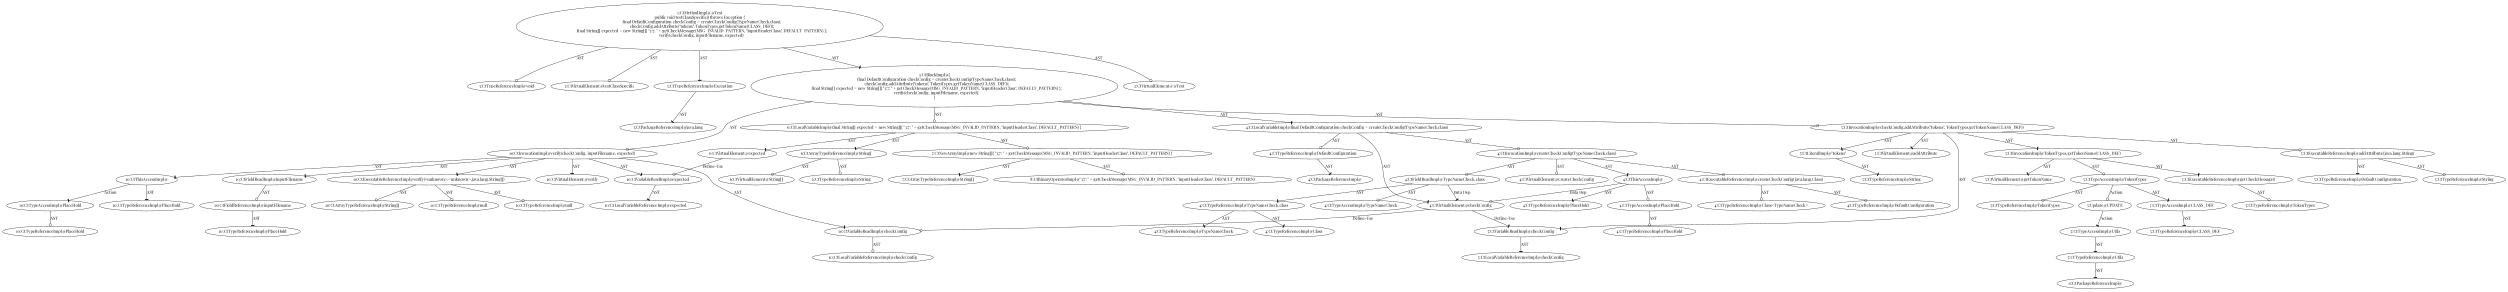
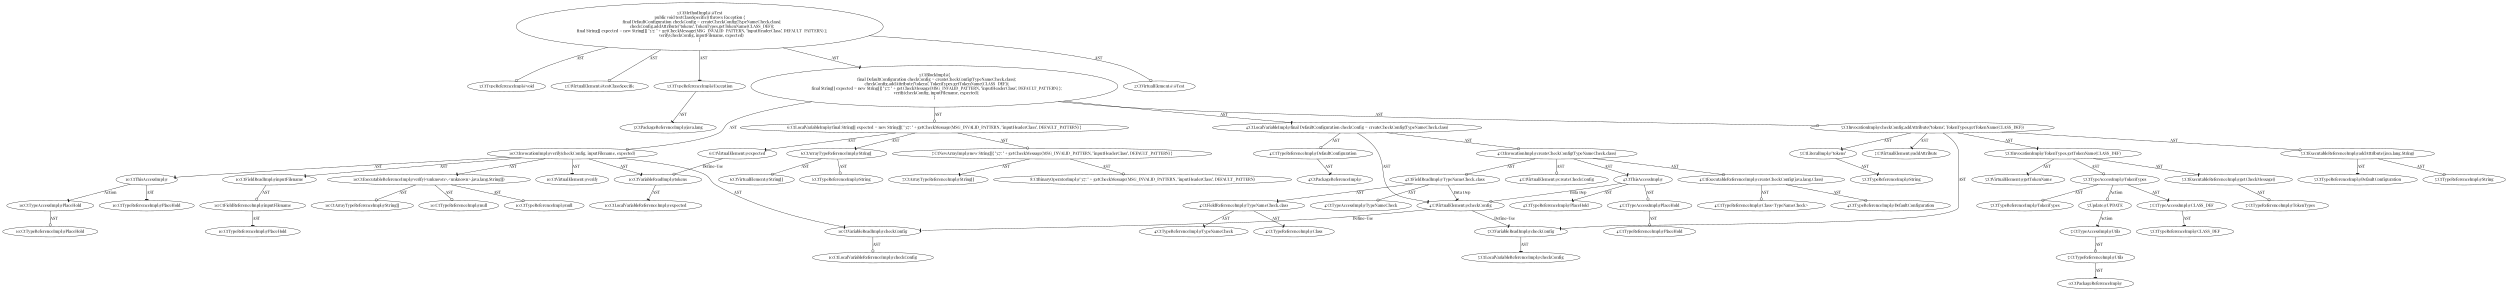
(658, 180) -> (658, 180)
(1244, 206) -> (1244, 206)
(1176, 224) -> (1176, 224)
(2095, 244) -> (2095, 244)
